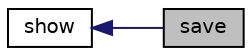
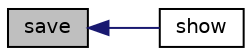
(138, 28) -> (134, 28)
